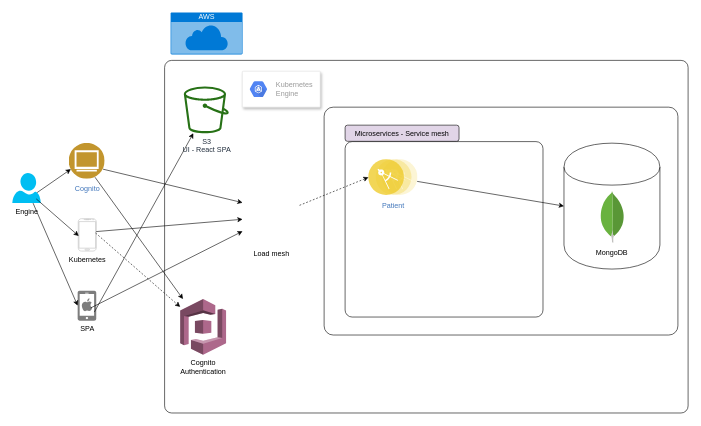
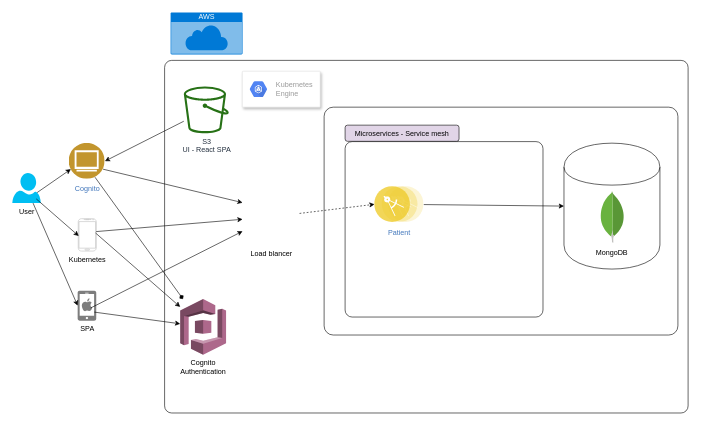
none -> (158, 134)
(393, 177) -> (399, 204)
(27, 212) -> (27, 212)
(143, 224) -> (135, 318)
(272, 254) -> (272, 254)
(137, 269) -> (137, 269)
(180, 294) -> (179, 294)
